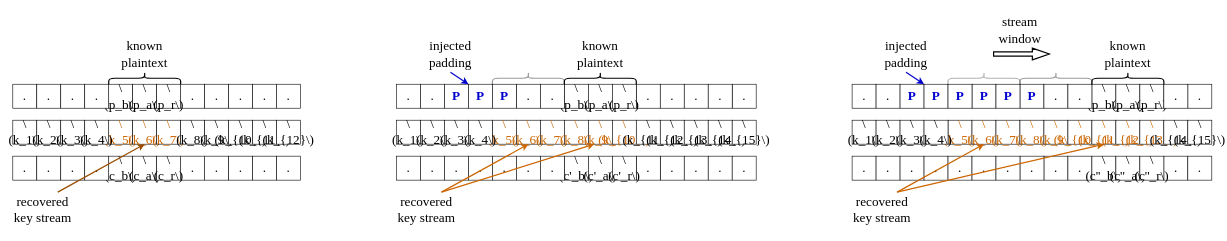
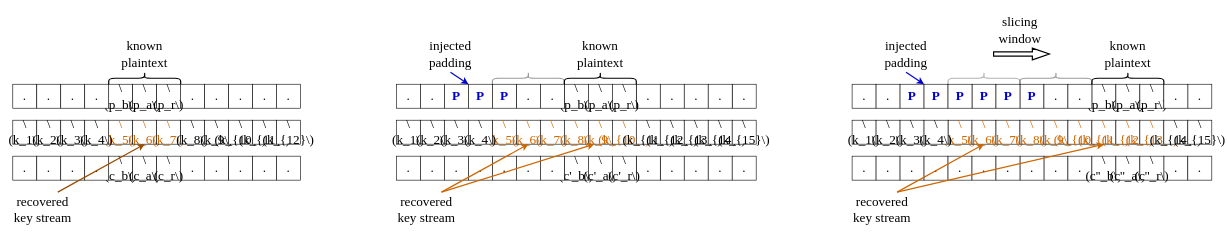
(1020, 30) -> (1020, 30)
